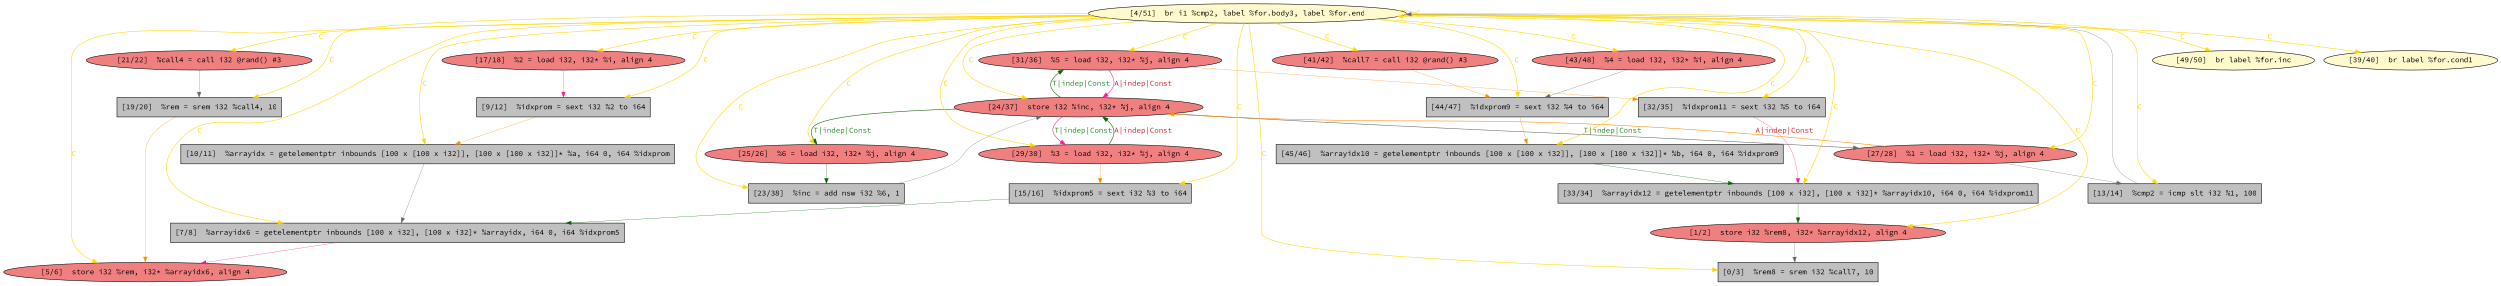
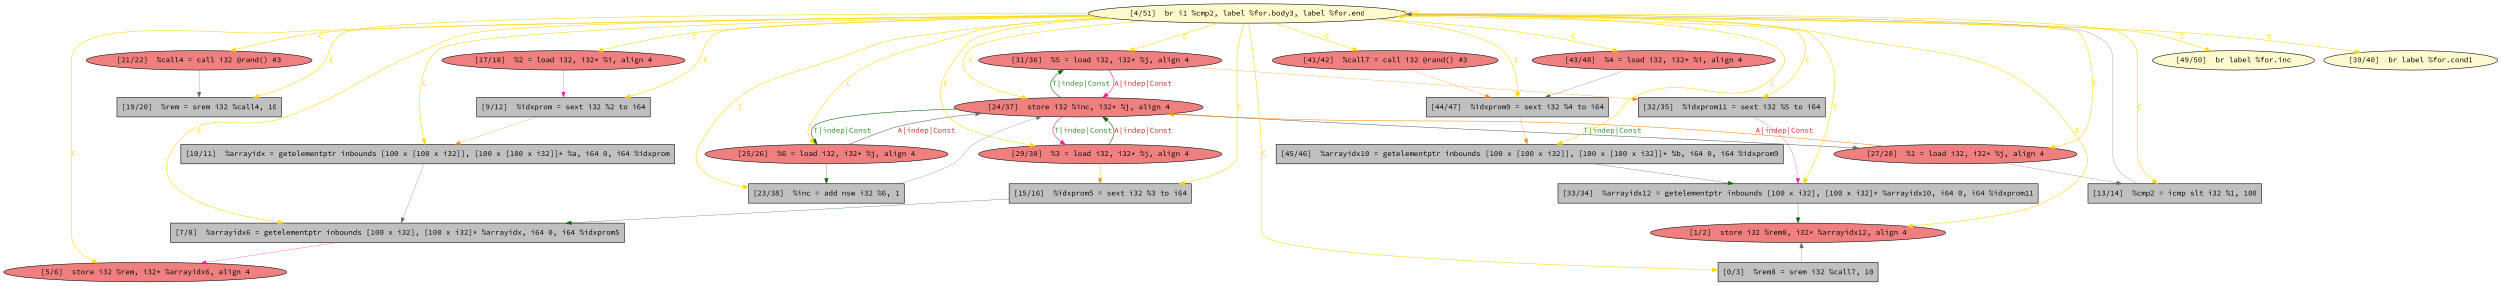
none -> (911, 124)
(145, 180) -> none
(1794, 250) -> (1802, 255)
